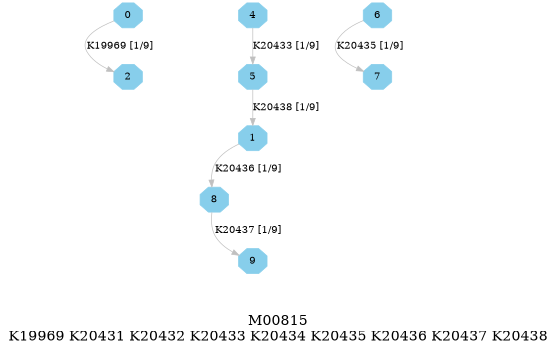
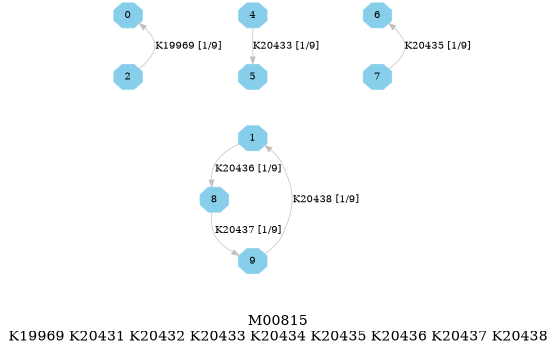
(86, 42) -> (154, 50)
(336, 43) -> (404, 50)
(253, 104) -> (292, 203)
